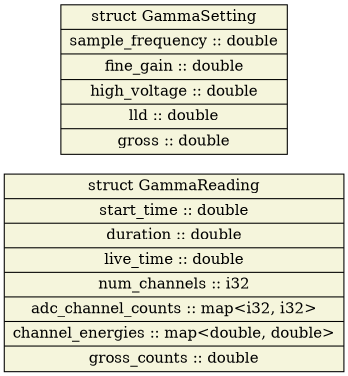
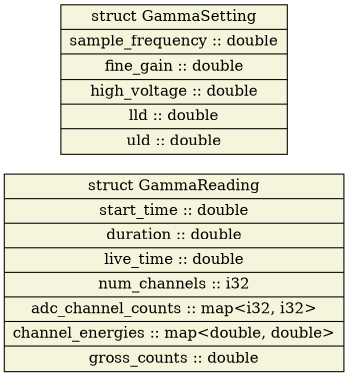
(174, 141) -> (174, 141)
